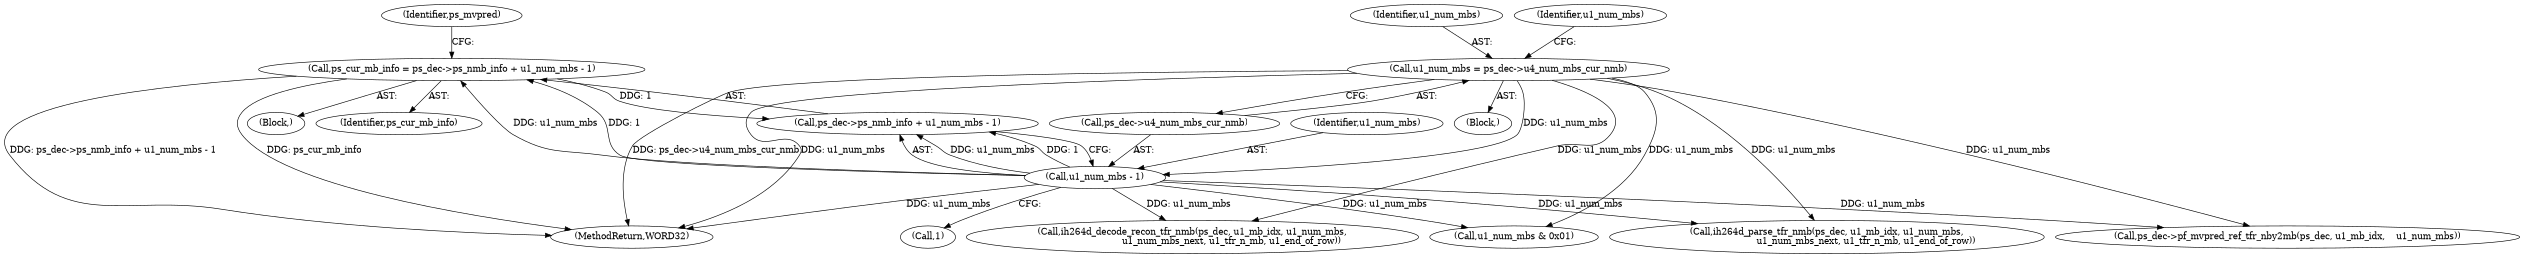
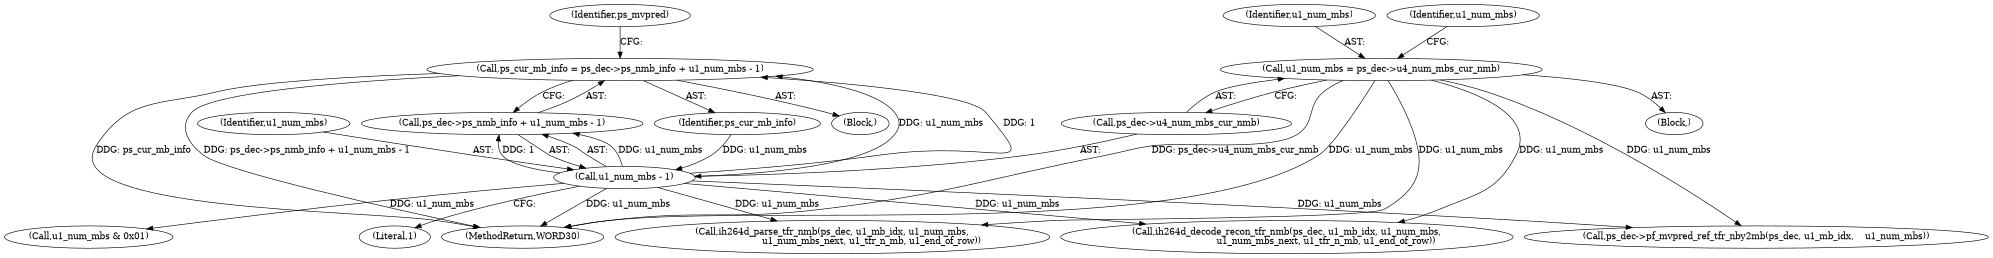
(636, 97) -> (555, 97)
(1101, 151) -> (561, 151)
(1641, 161) -> none
(1373, 162) -> (710, 156)
(632, 237) -> (523, 237)
(928, 237) -> (395, 237)
